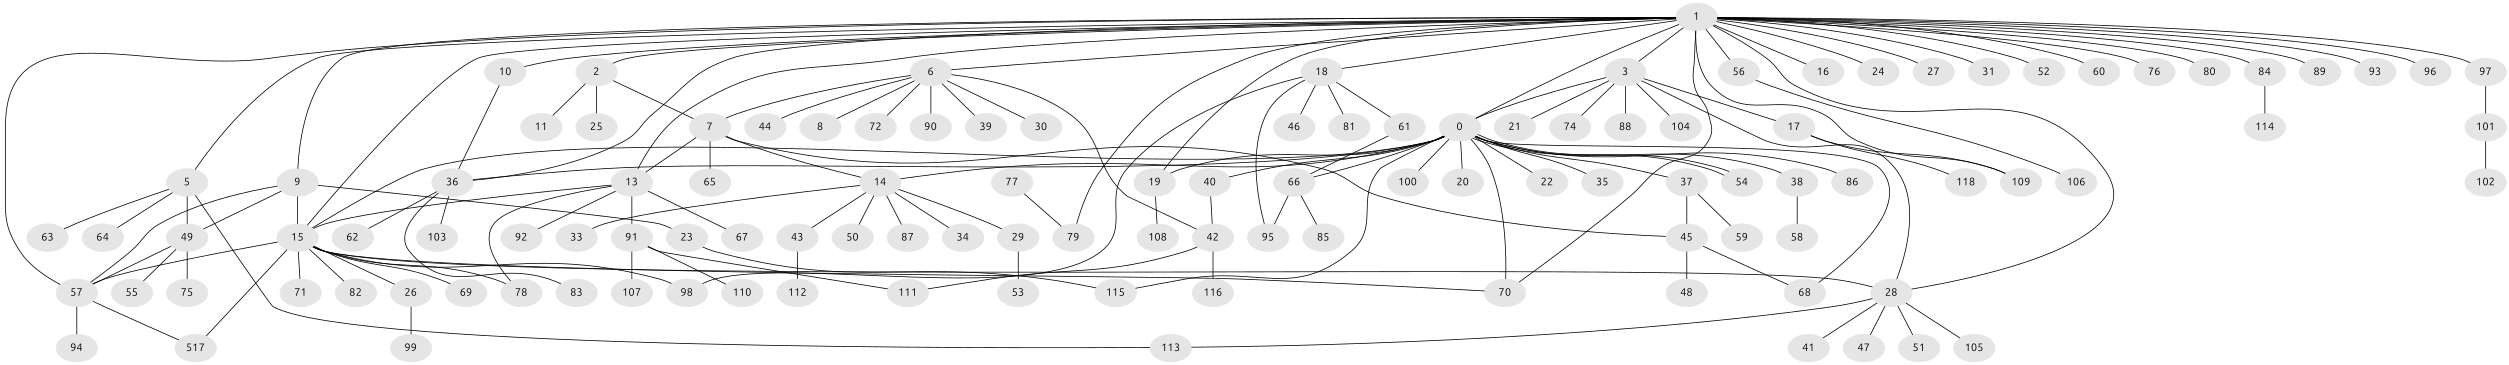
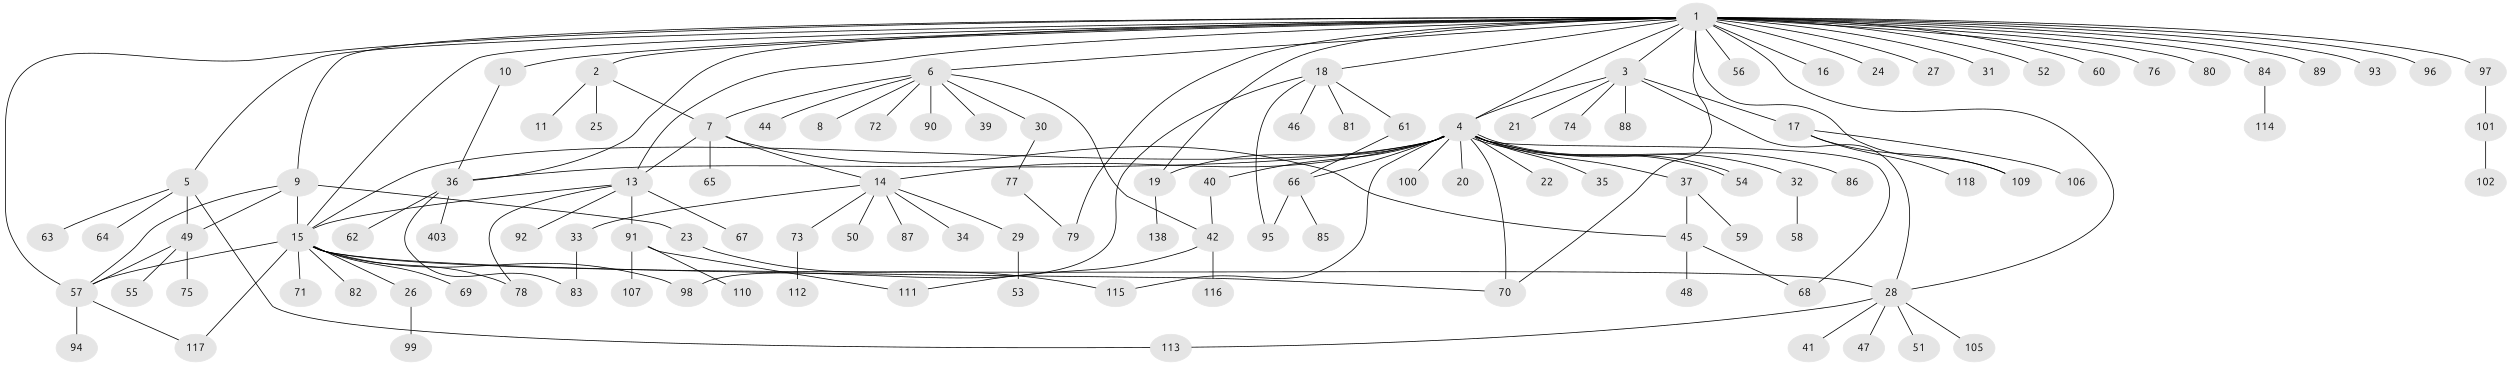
(1908, 126) -> (1938, 148)
(1460, 127) -> (1460, 127)
(1681, 127) -> none
none -> (1029, 150)
(1797, 182) -> (1797, 182)
(437, 238) -> (437, 238)
(797, 238) -> (797, 238)
(1158, 238) -> (1158, 238)
none -> (577, 260)
(196, 348) -> (196, 348)
